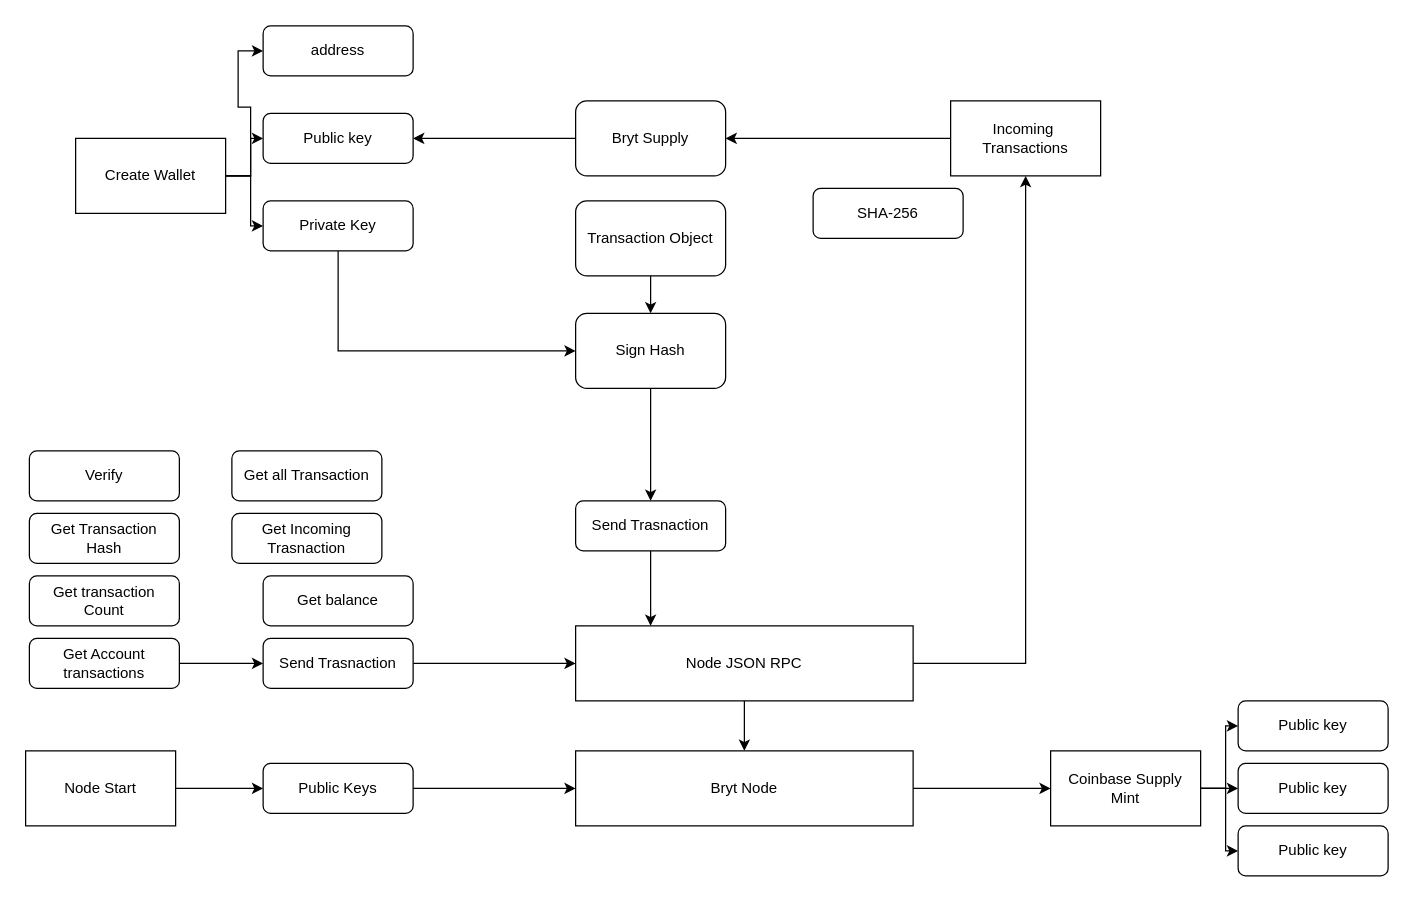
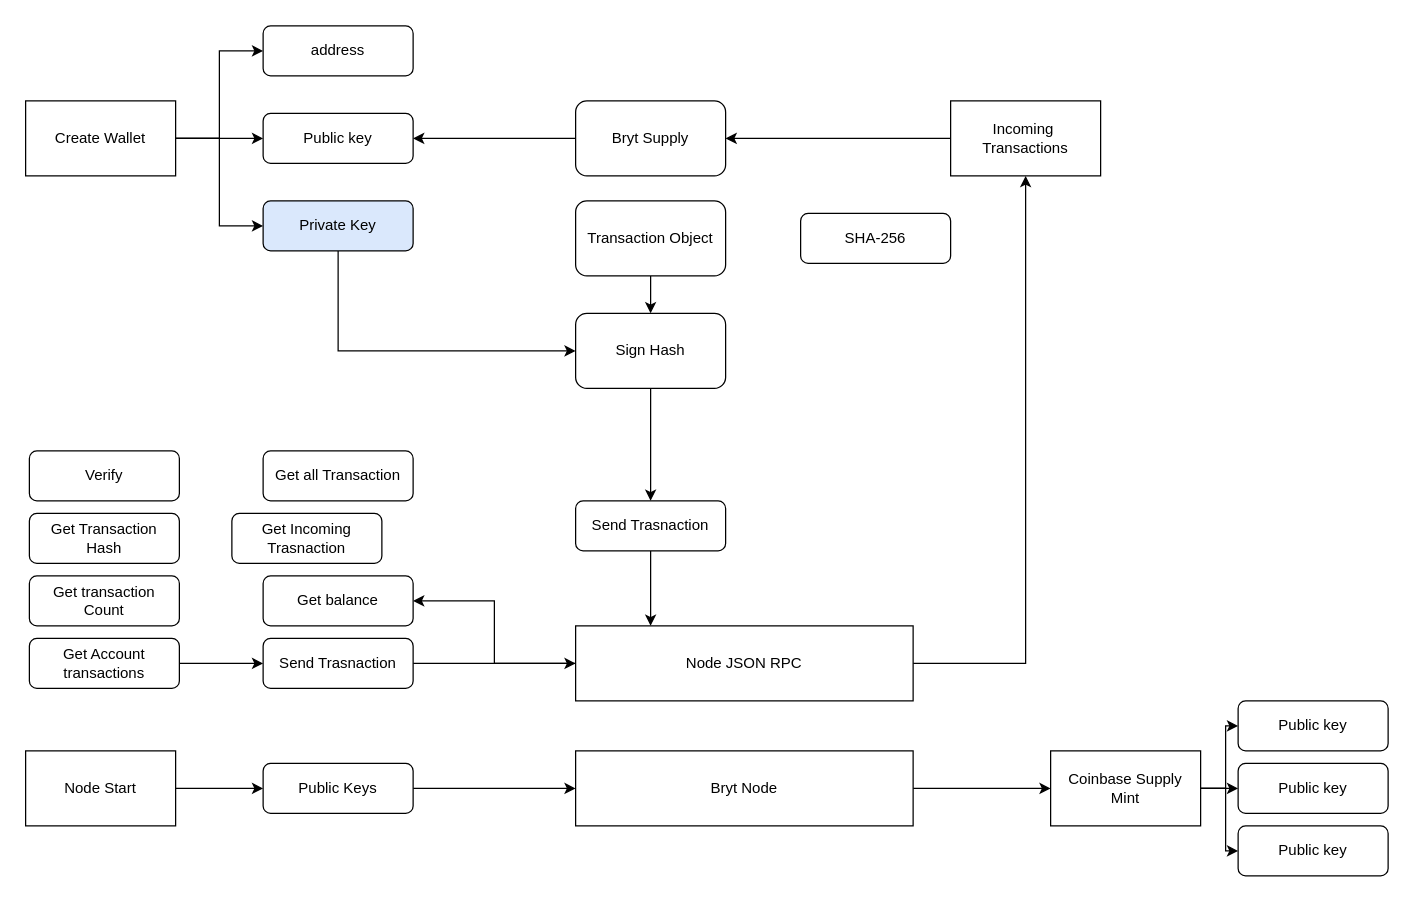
(151, 176) -> (101, 138)
(888, 213) -> (876, 238)
(338, 226) -> (338, 226)
(307, 476) -> (338, 476)
(744, 722) -> (488, 601)
